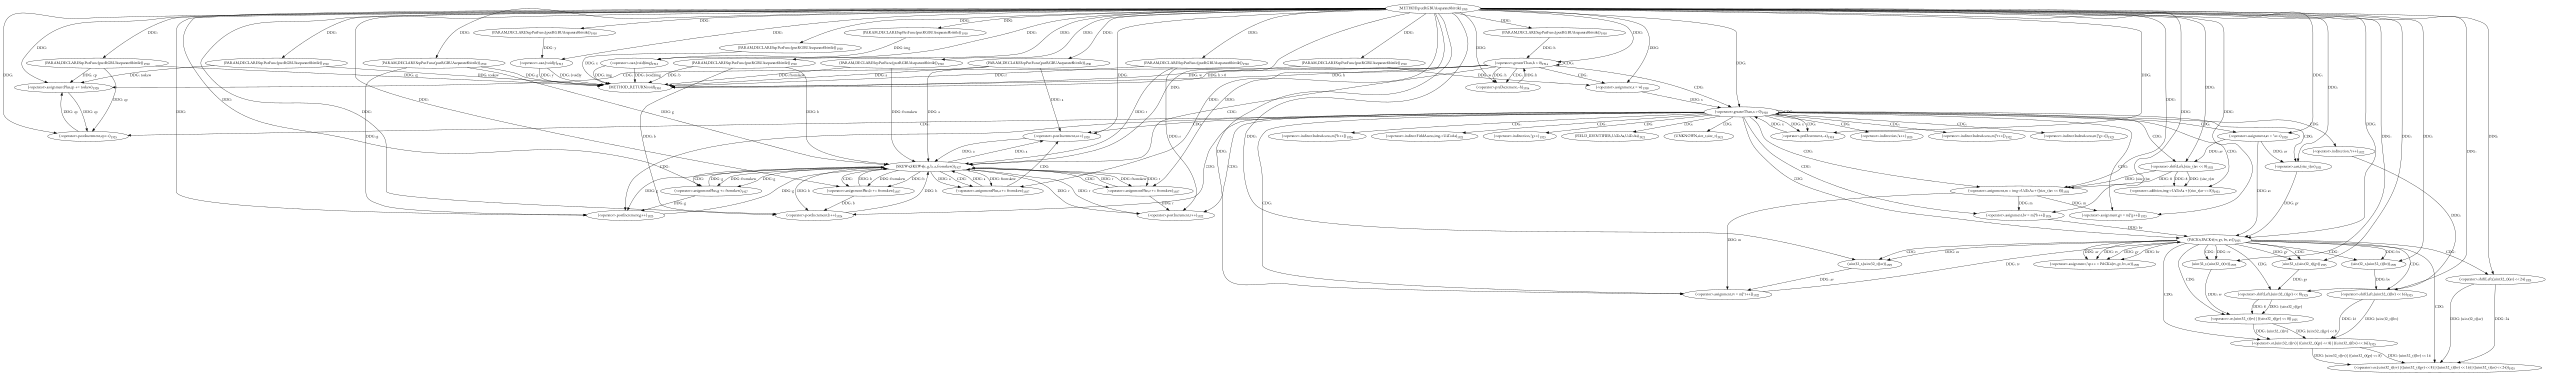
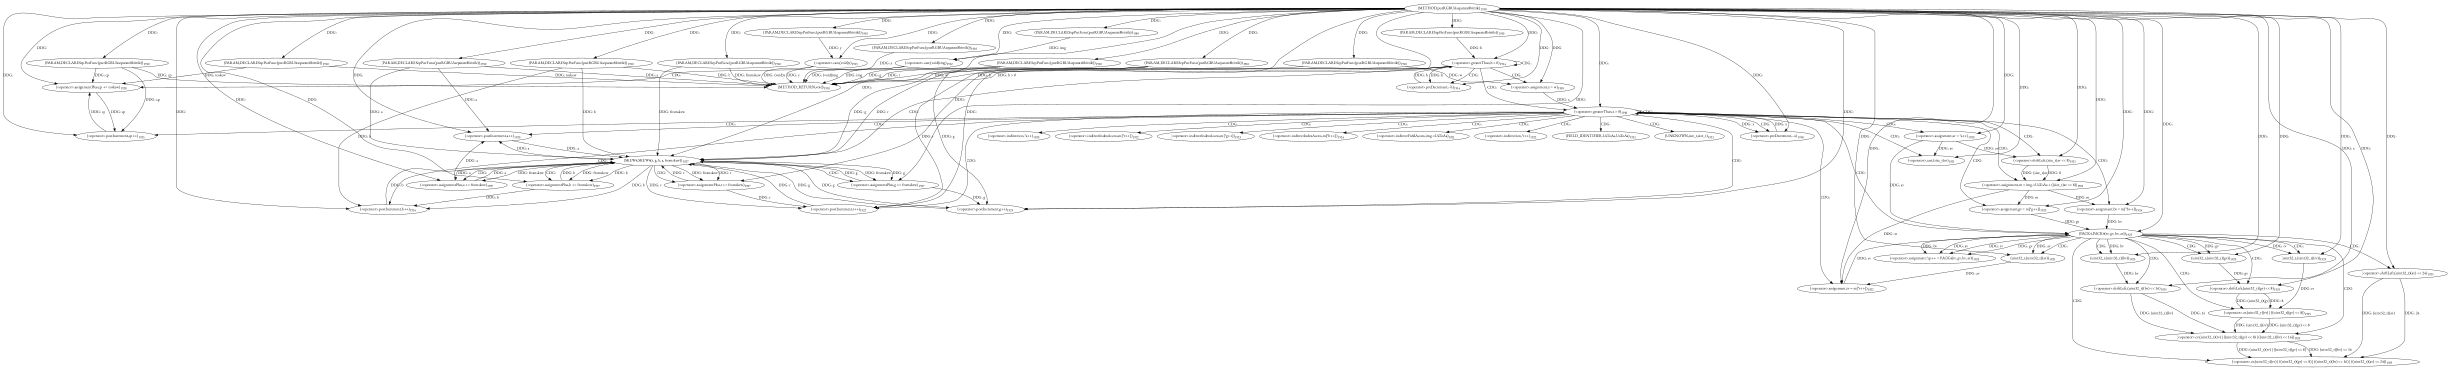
none -> (1285, 72)
(1520, 136) -> none
(2472, 152) -> (2349, 149)
(1045, 167) -> (472, 161)
(2175, 191) -> none
(2279, 210) -> (2059, 221)
(2451, 253) -> (2283, 19)
